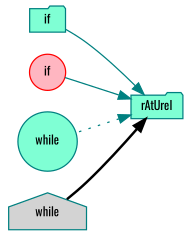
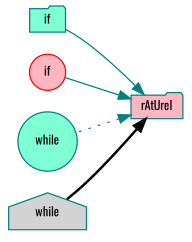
(157, 107) -> (157, 107)
